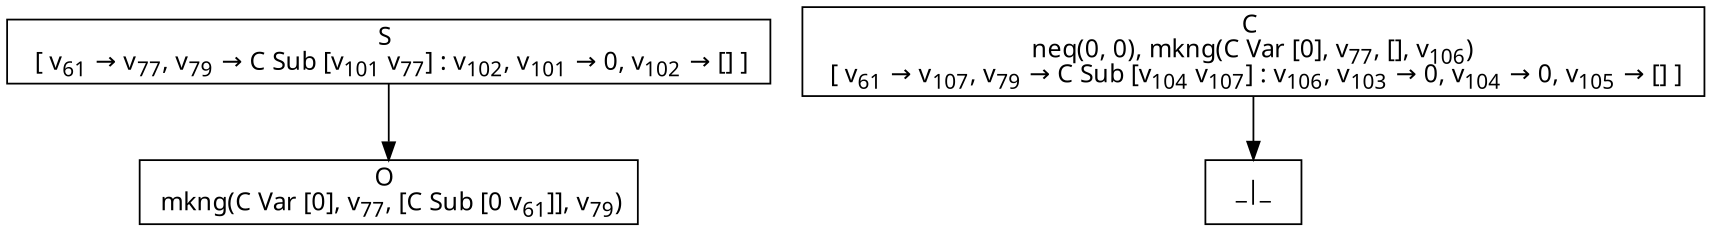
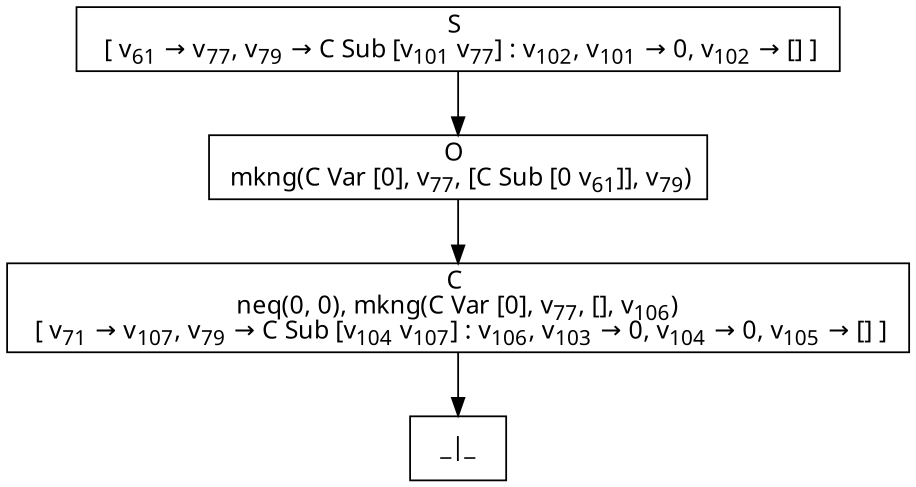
(870, 75) -> (75, 331)
none -> (458, 222)
